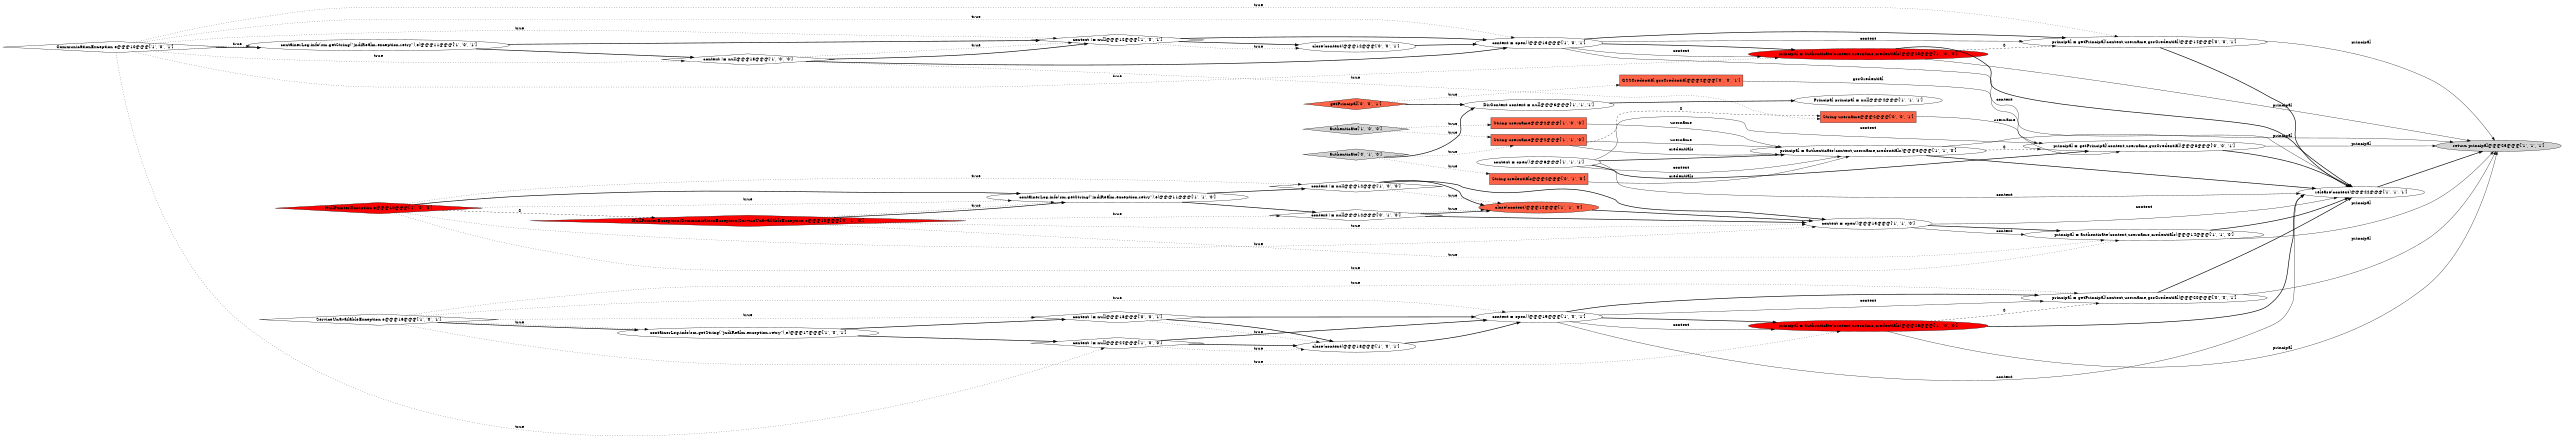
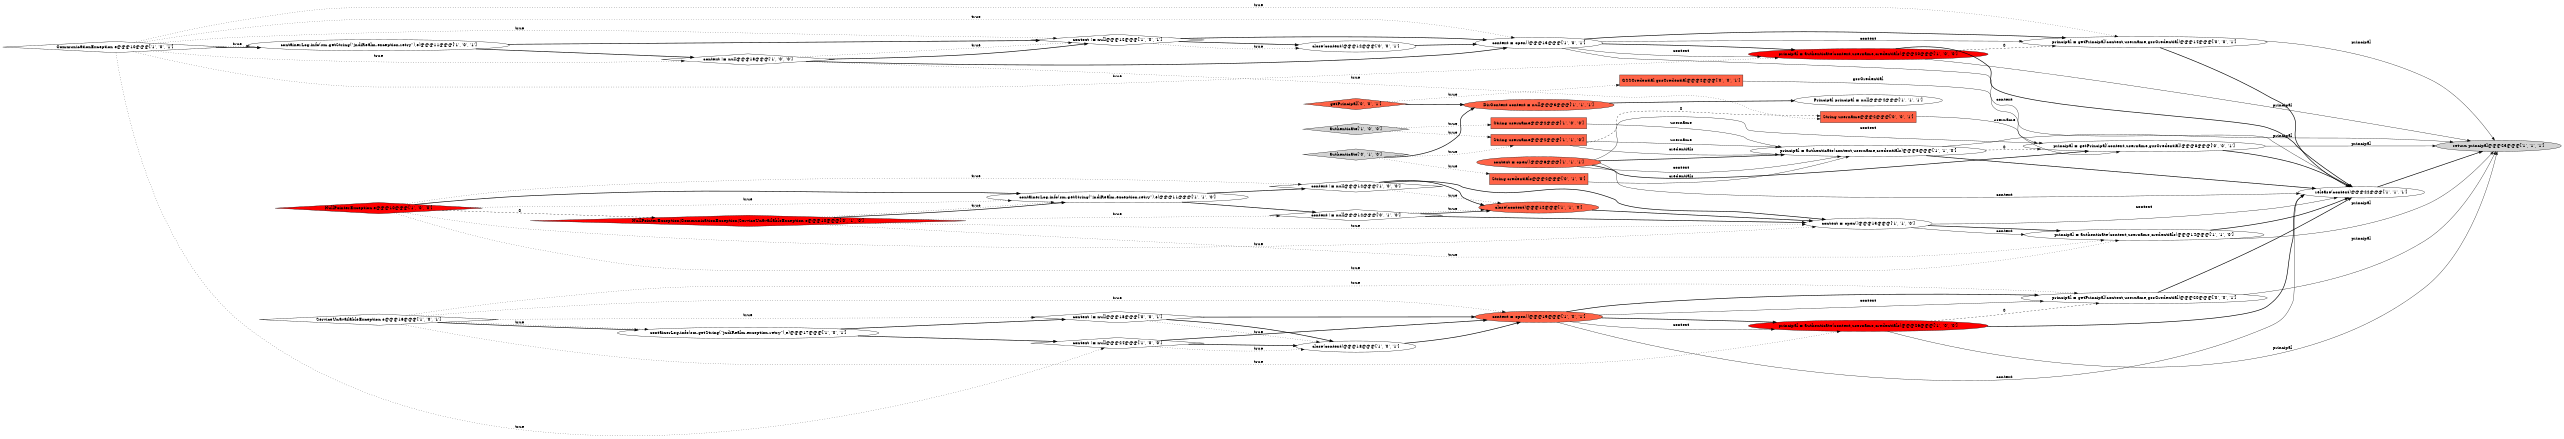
(1539, 105) -> (1539, 105)
(1539, 162) -> (1539, 162)
(1539, 317) -> (1539, 317)
